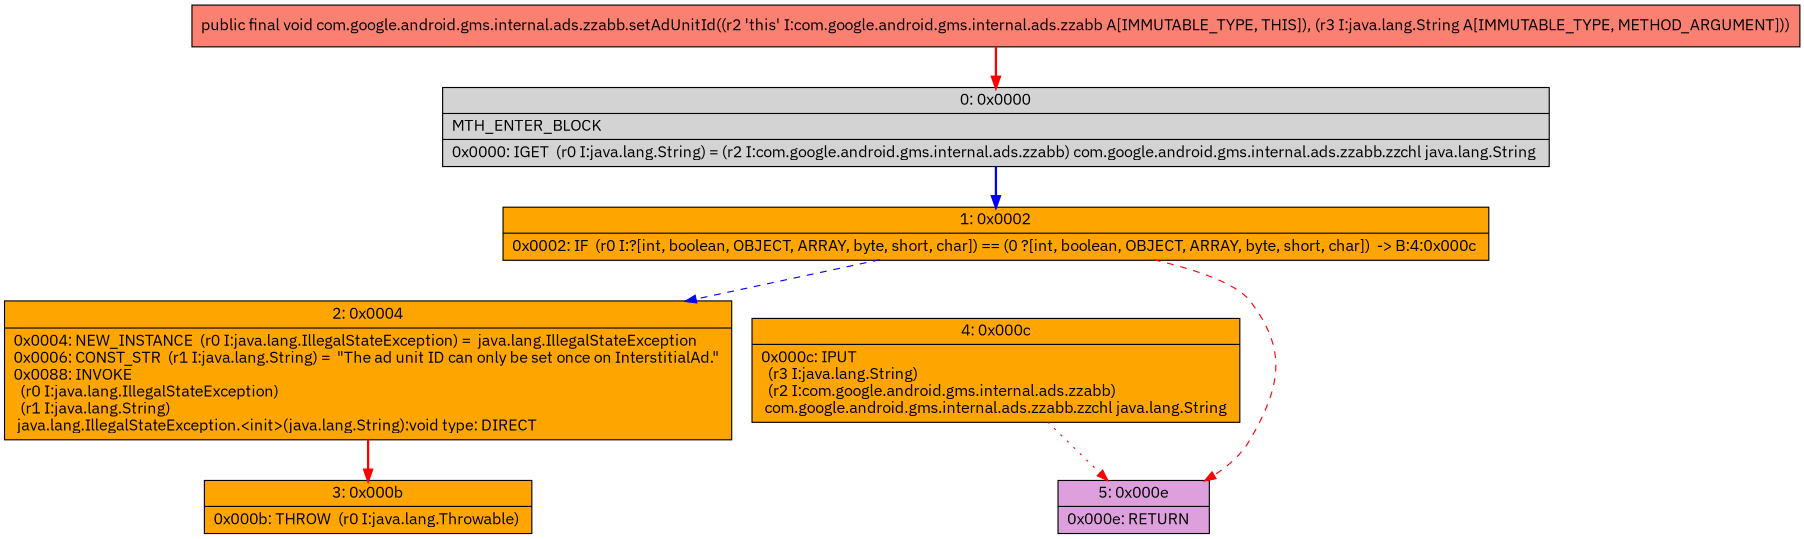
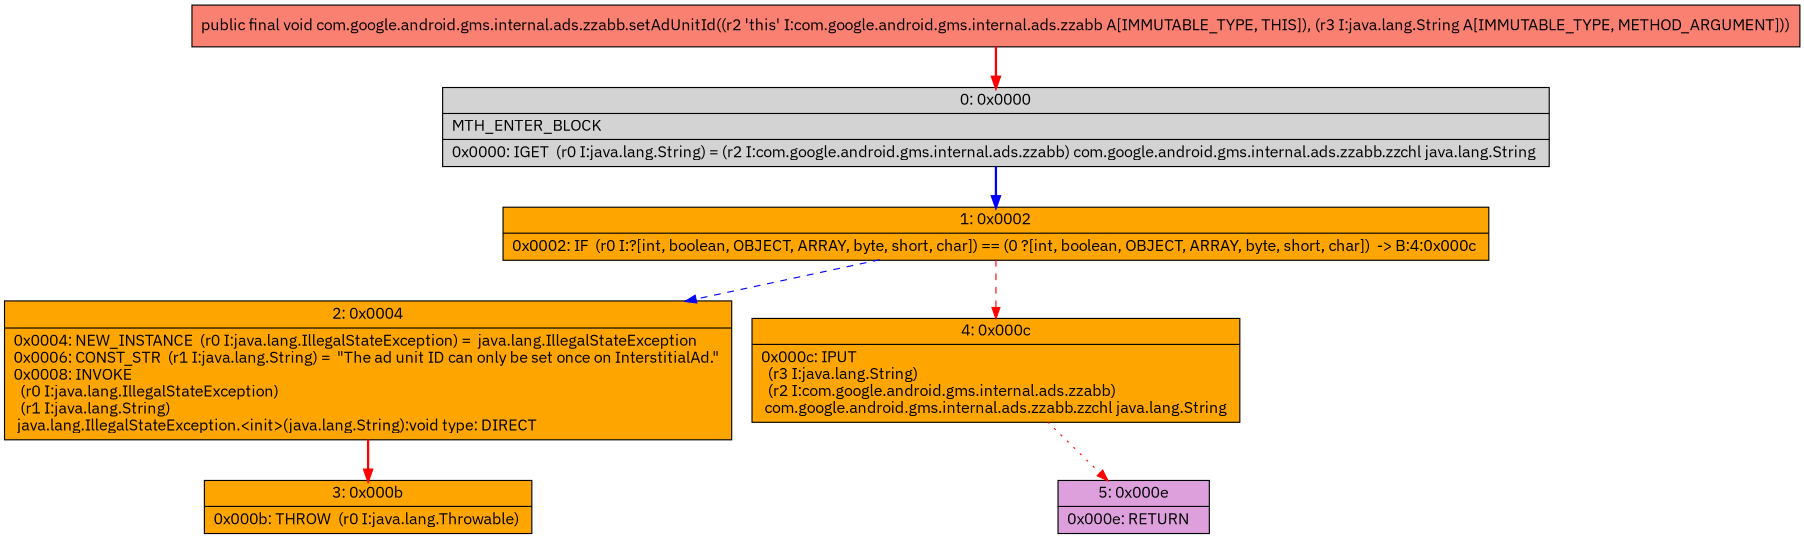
(1272, 343) -> (996, 284)
(77, 375) -> (77, 375)
